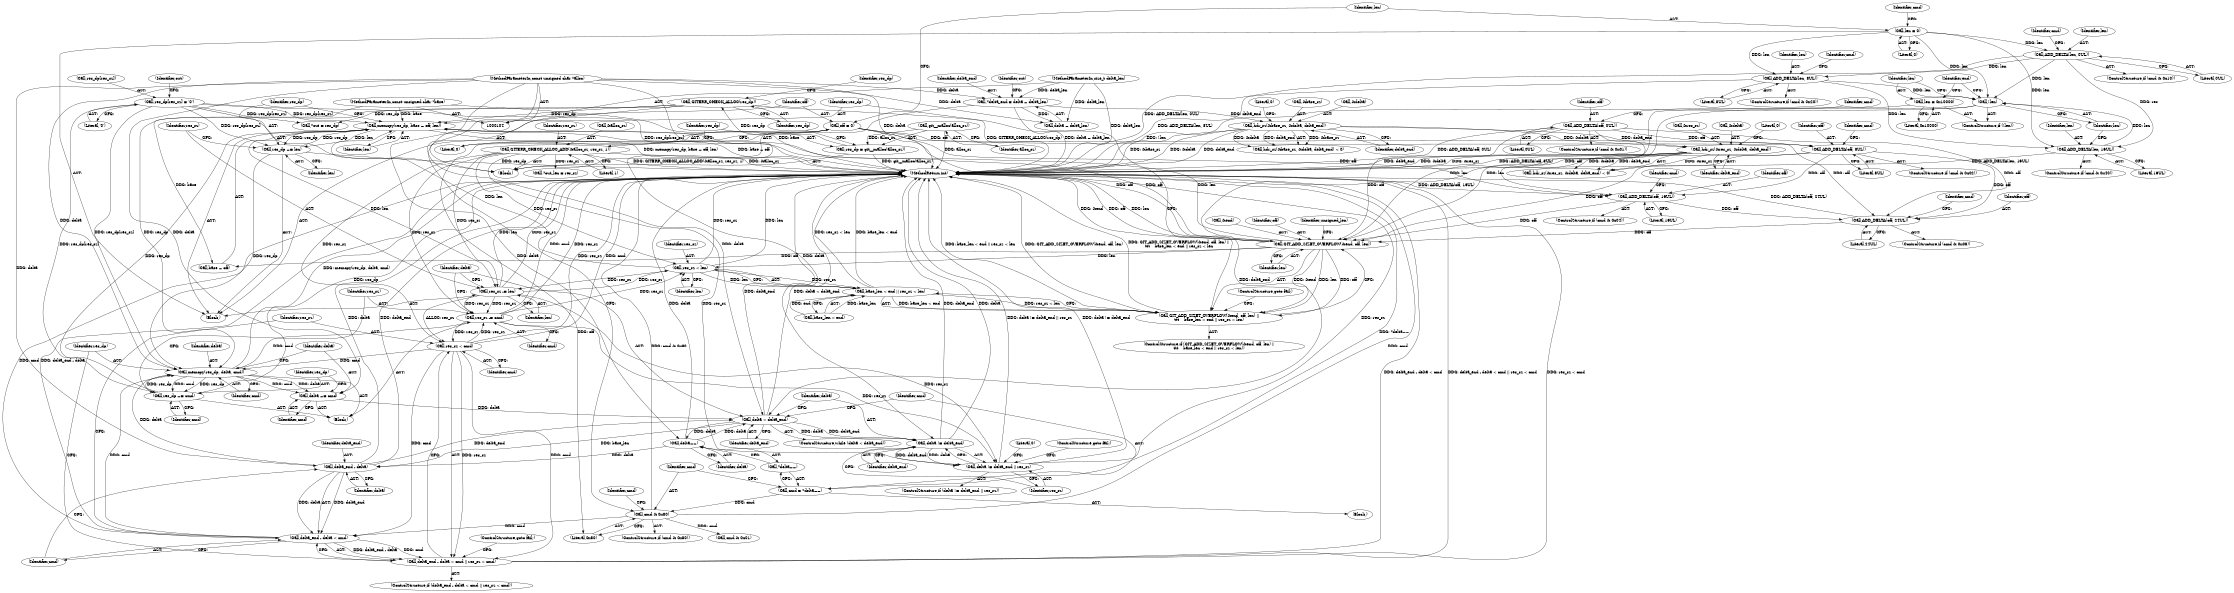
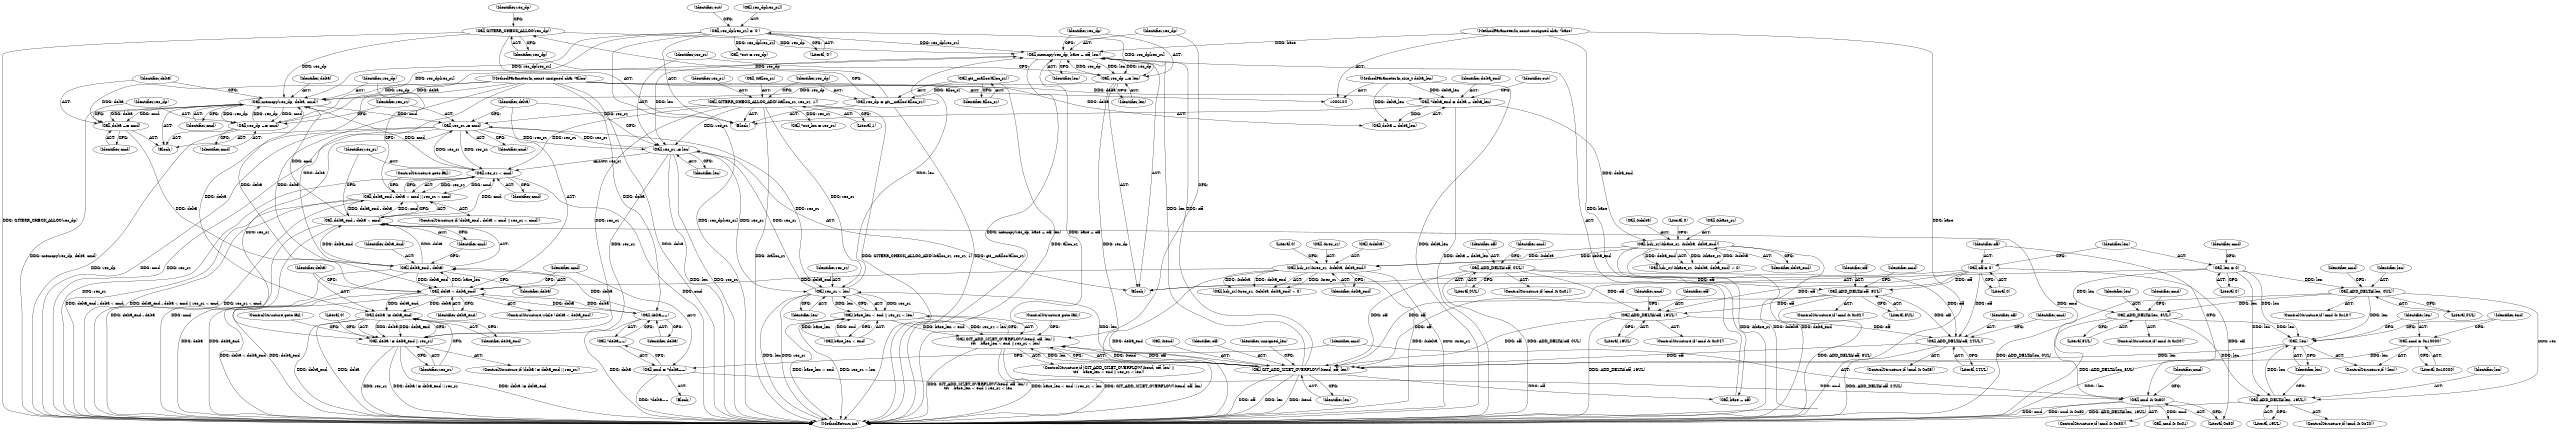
(1934, 102) -> (2420, 342)
(508, 108) -> none
(1427, 188) -> (1283, 421)
(411, 459) -> (446, 214)
